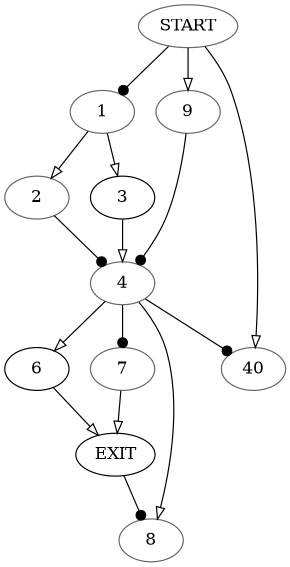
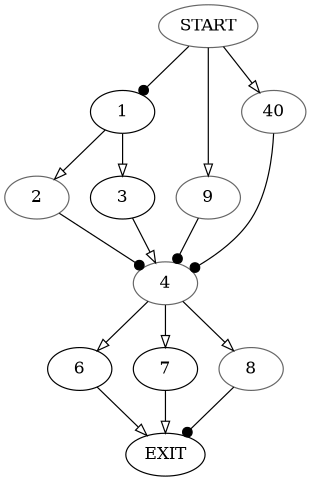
(102, 112) -> (123, 112)
(123, 321) -> (165, 320)
(184, 324) -> (256, 210)
(123, 369) -> (165, 369)
(131, 493) -> (212, 408)
